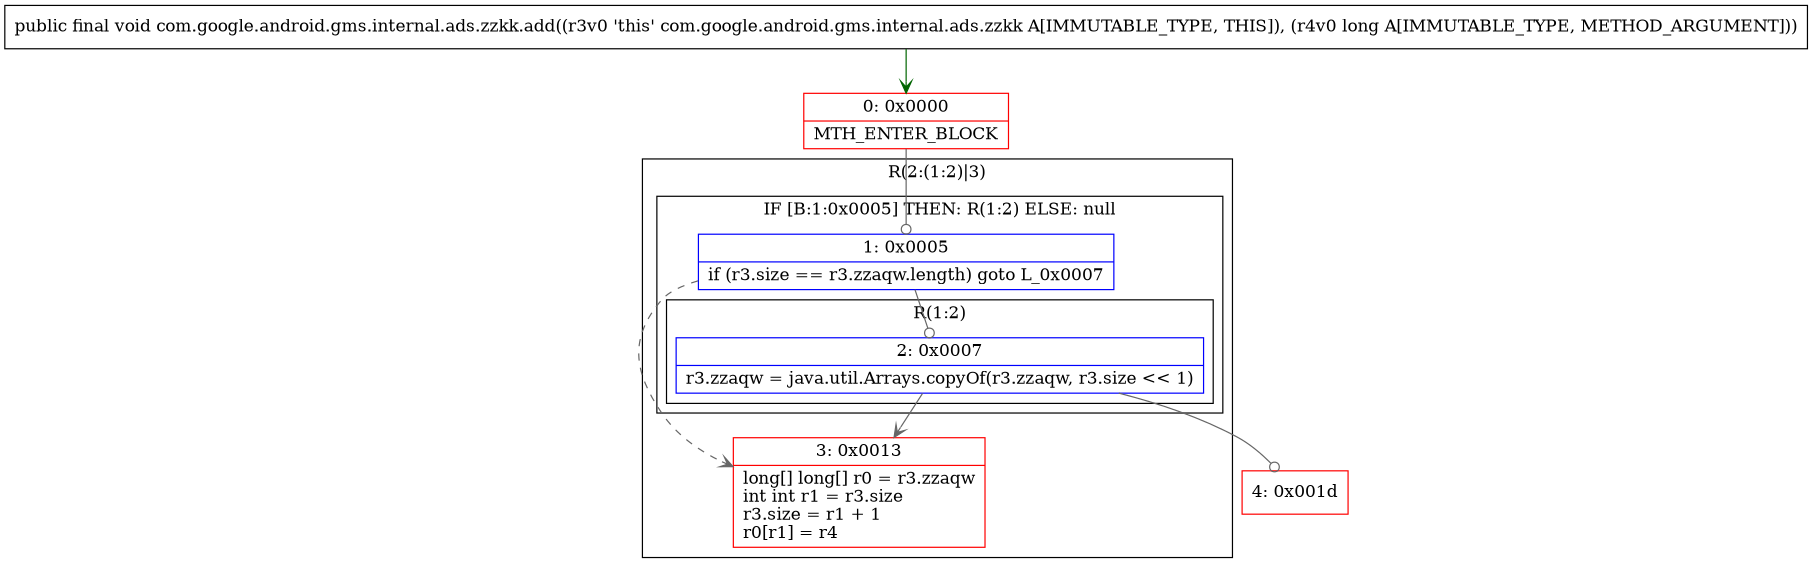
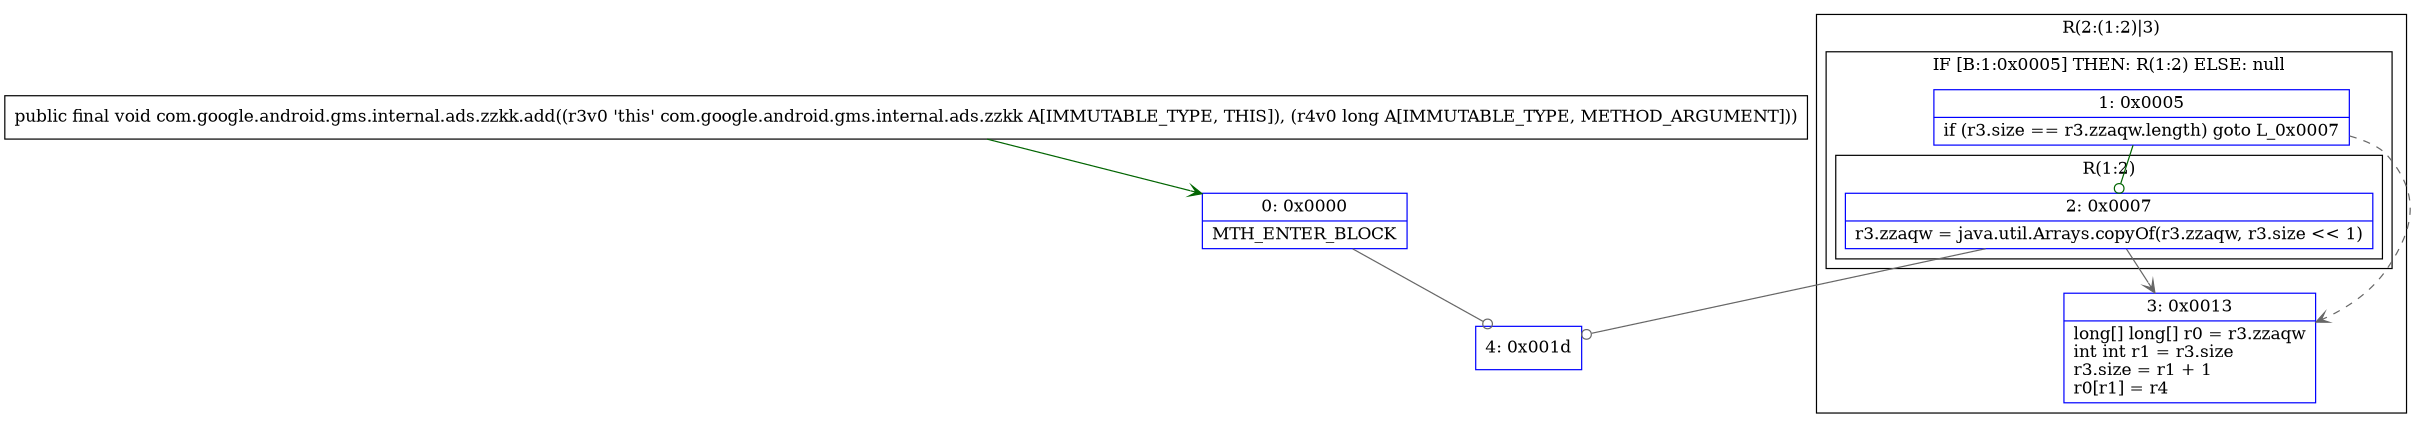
(906, 121) -> (1305, 221)
(906, 187) -> (1418, 285)
(921, 309) -> (2127, 164)
(859, 493) -> (2190, 348)
(1295, 493) -> (1529, 348)
